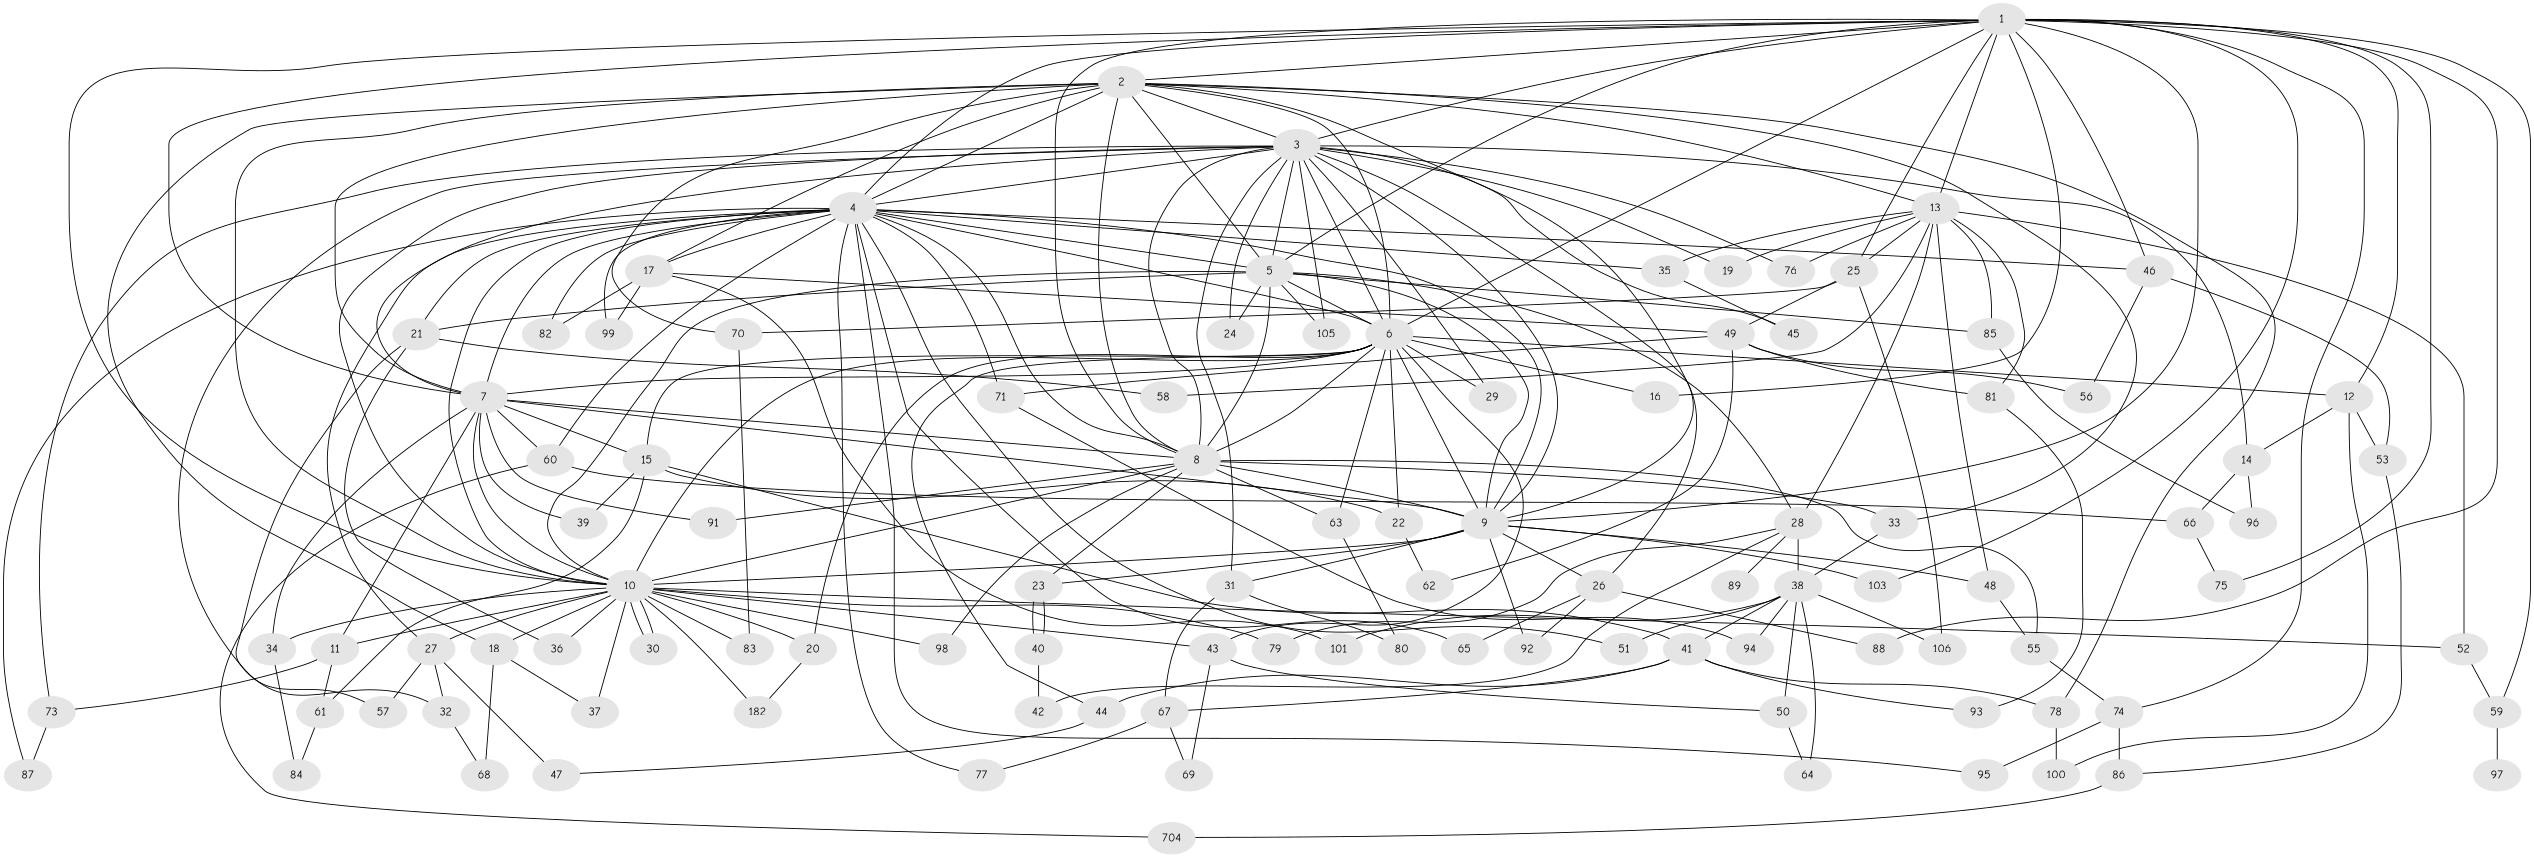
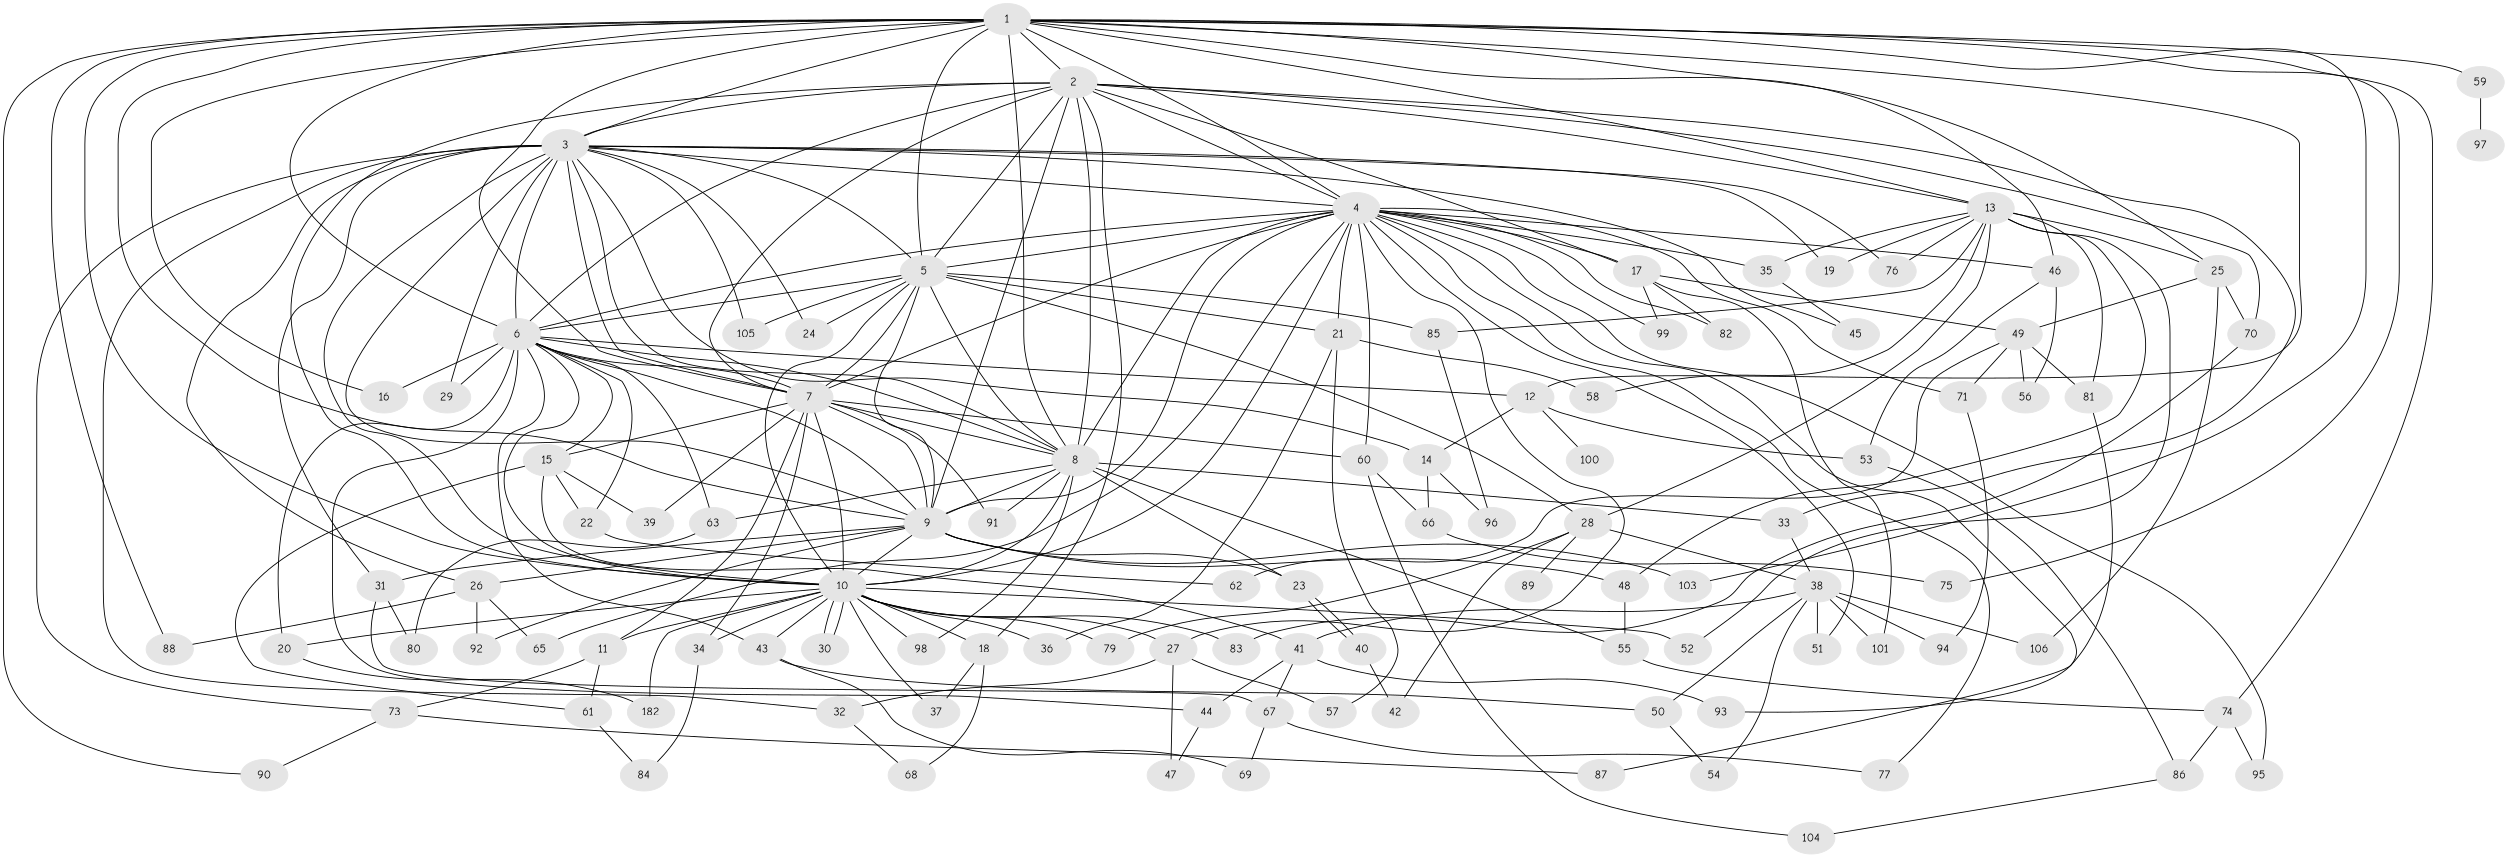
none -> (877, 342)
(2481, 681) -> none
(2056, 712) -> none
none -> (264, 775)
(1808, 775) -> (1714, 775)
(1172, 838) -> (1811, 838)
